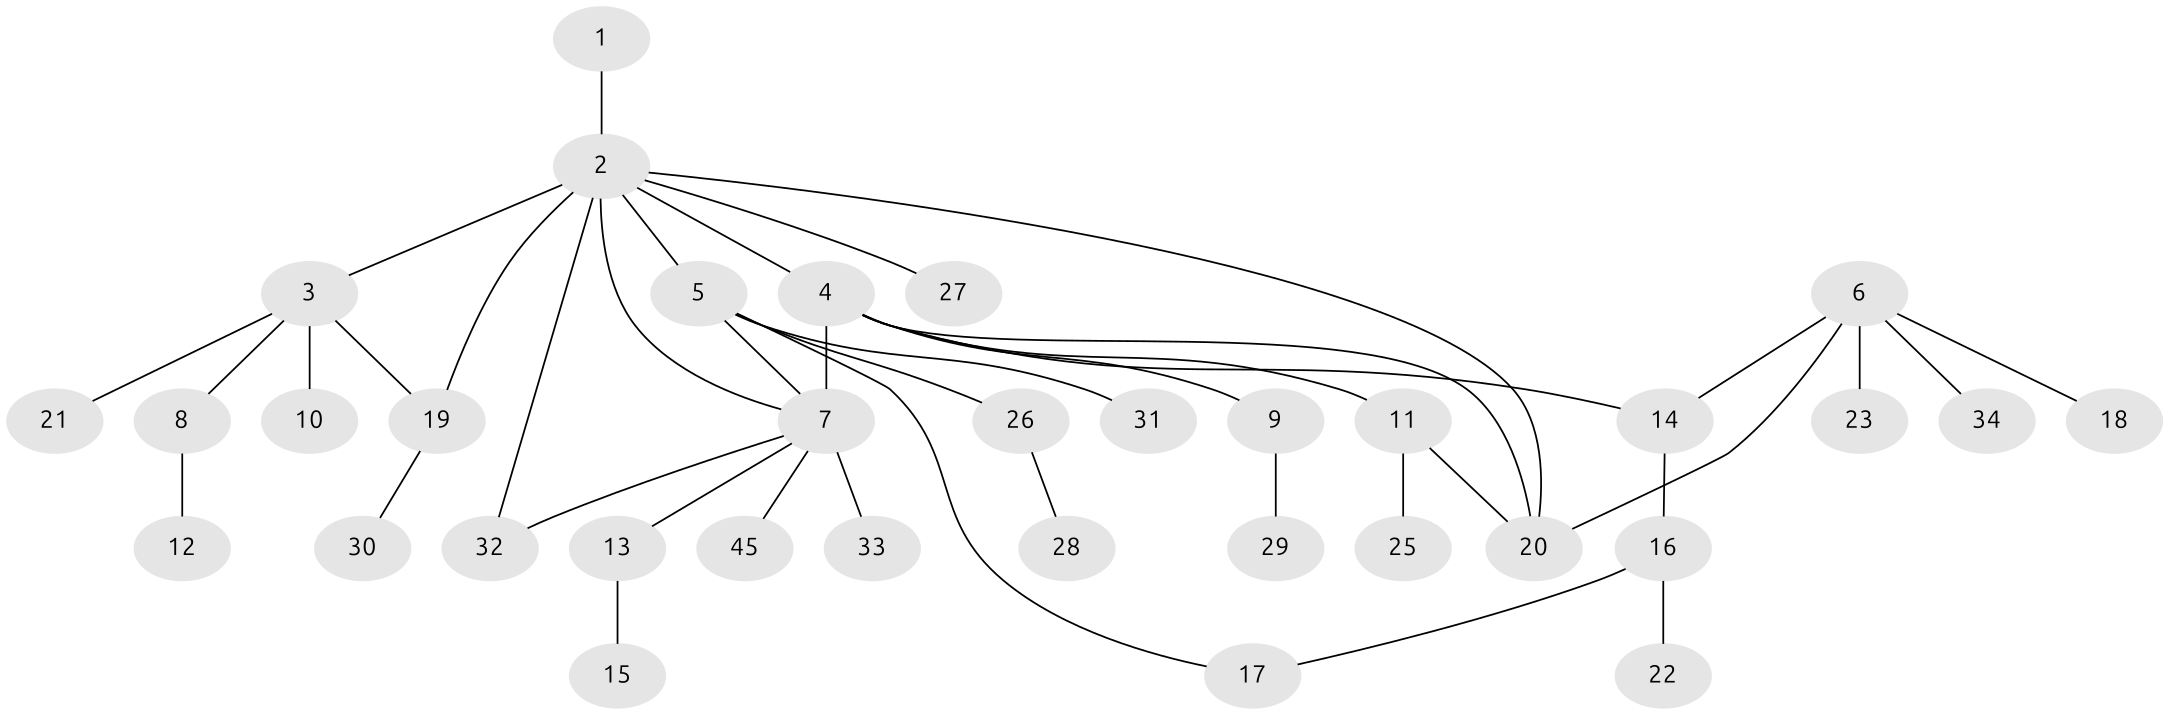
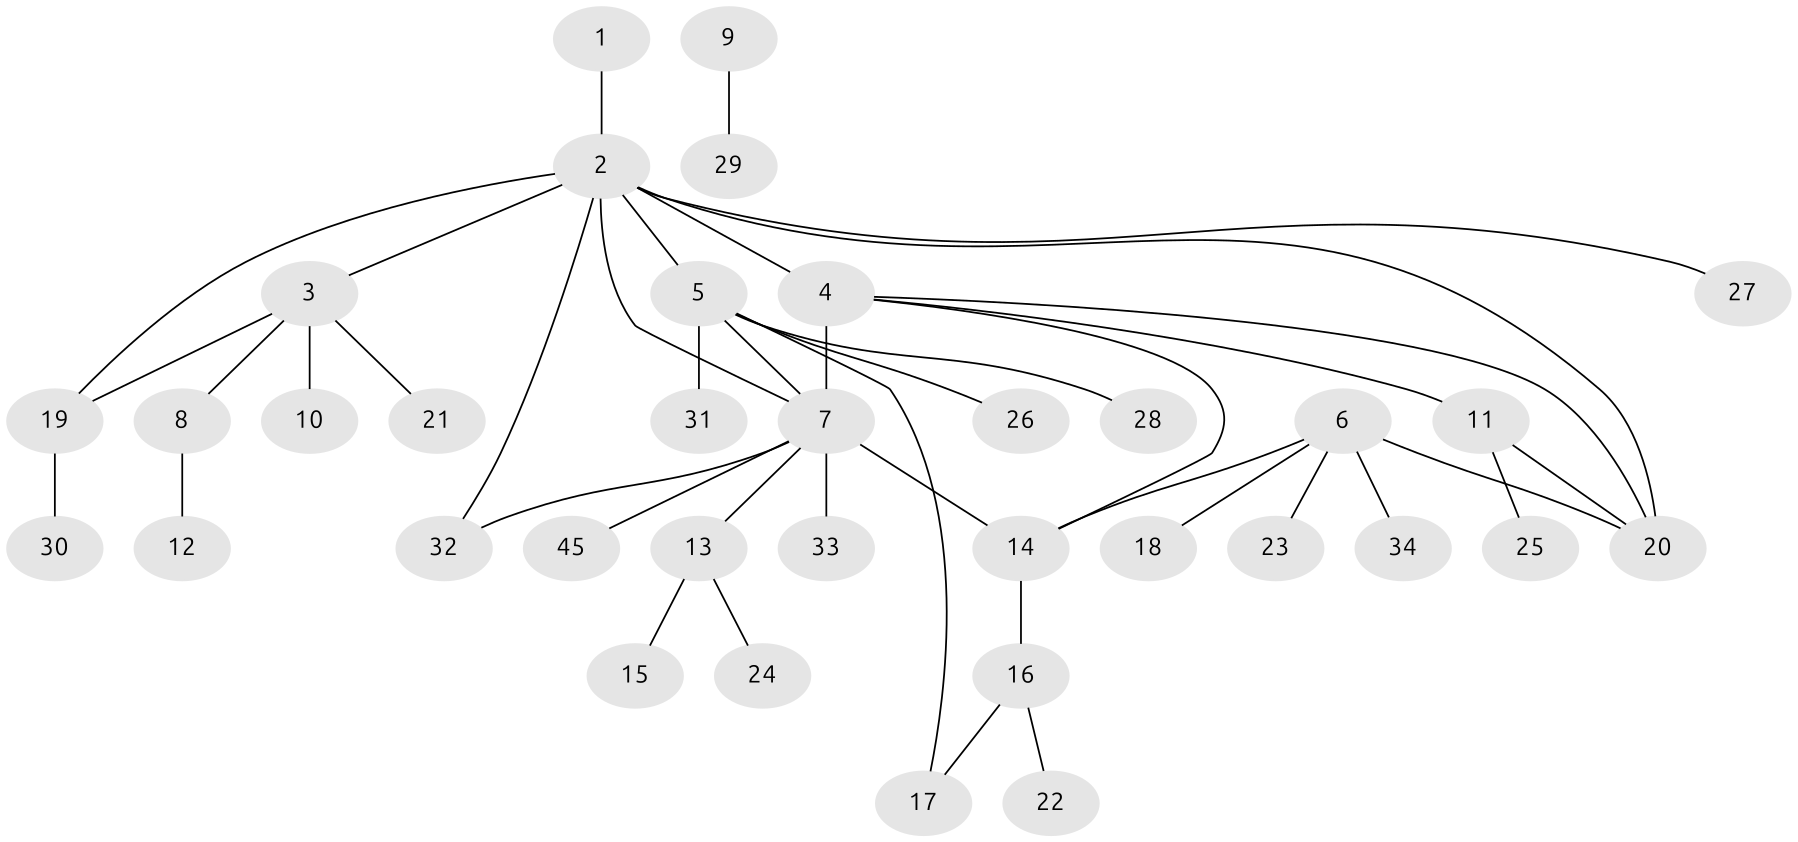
(1051, 357) -> none
none -> (917, 481)
(1044, 484) -> (924, 357)
none -> (763, 676)
